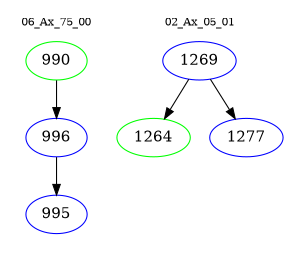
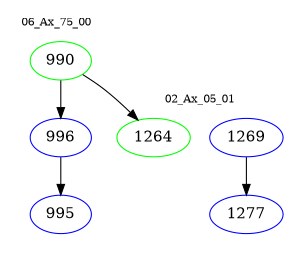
(180, 94) -> (116, 99)
